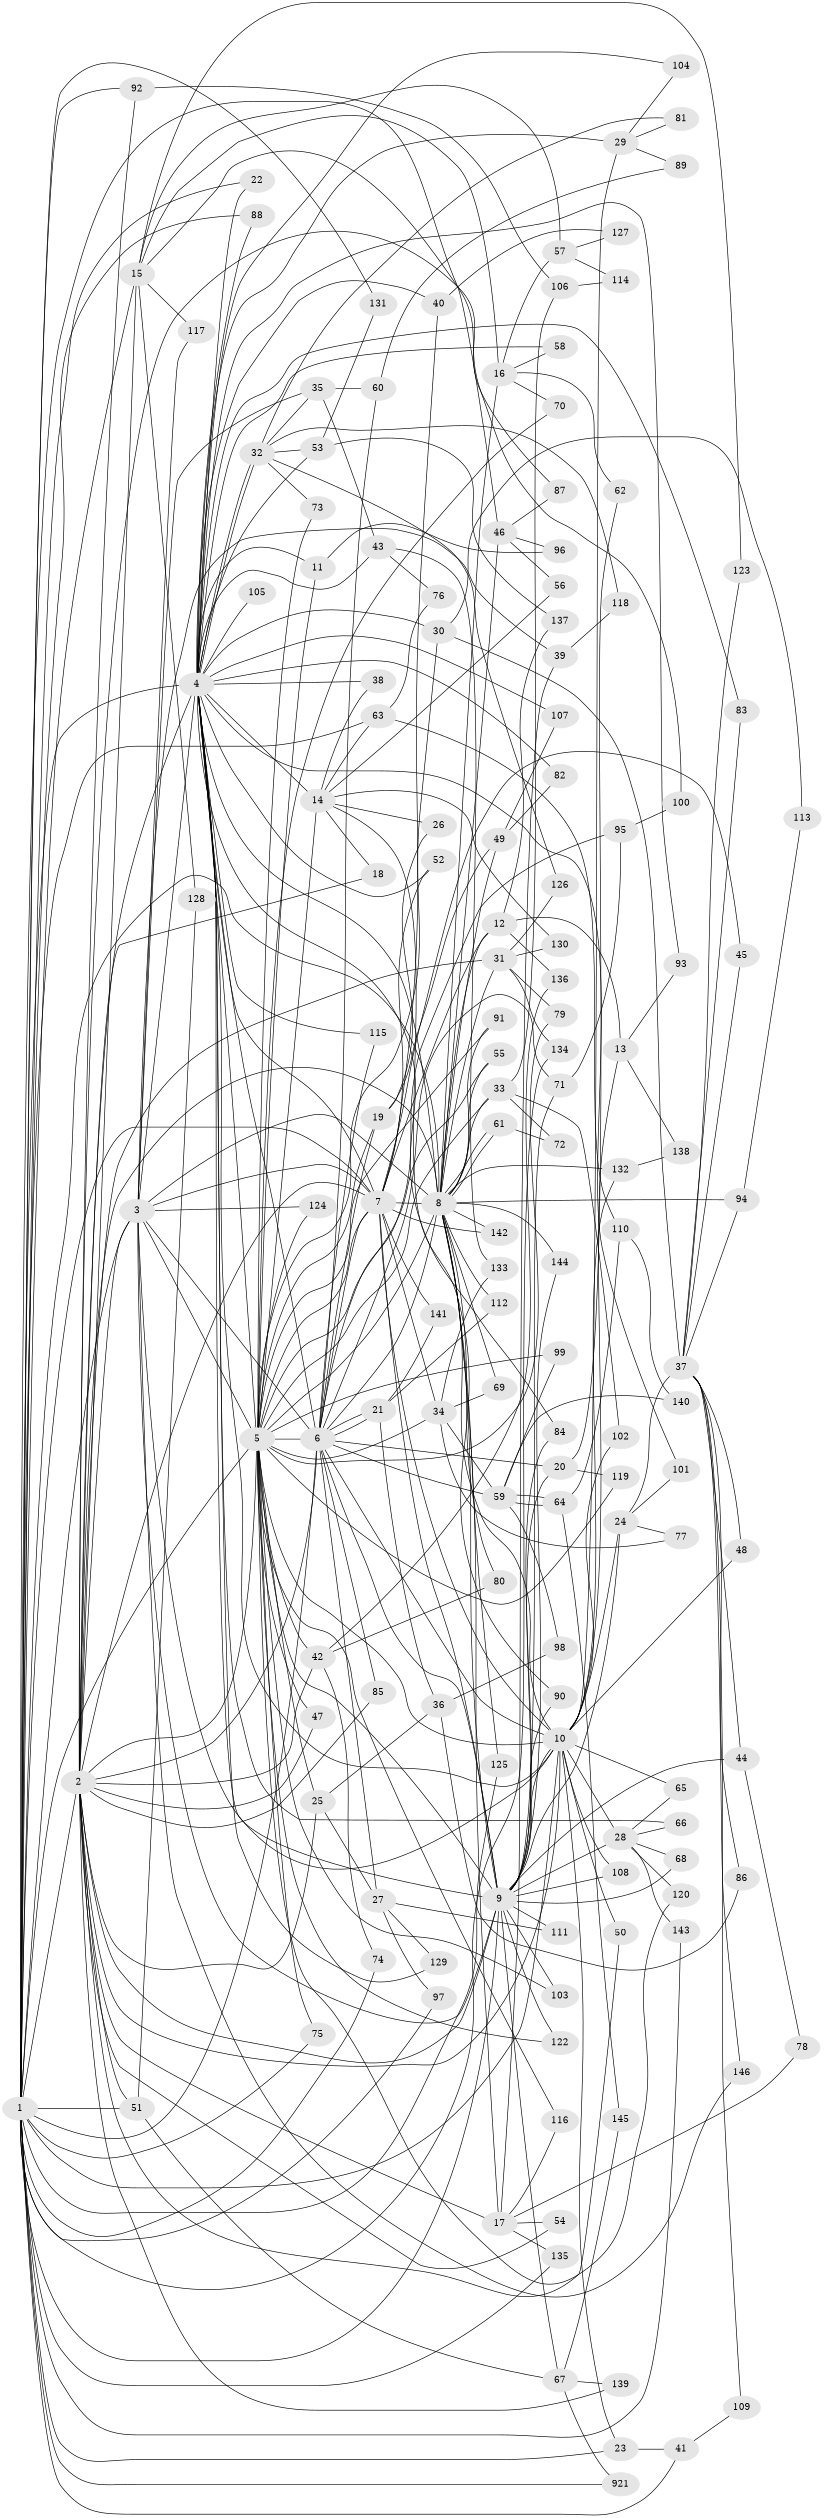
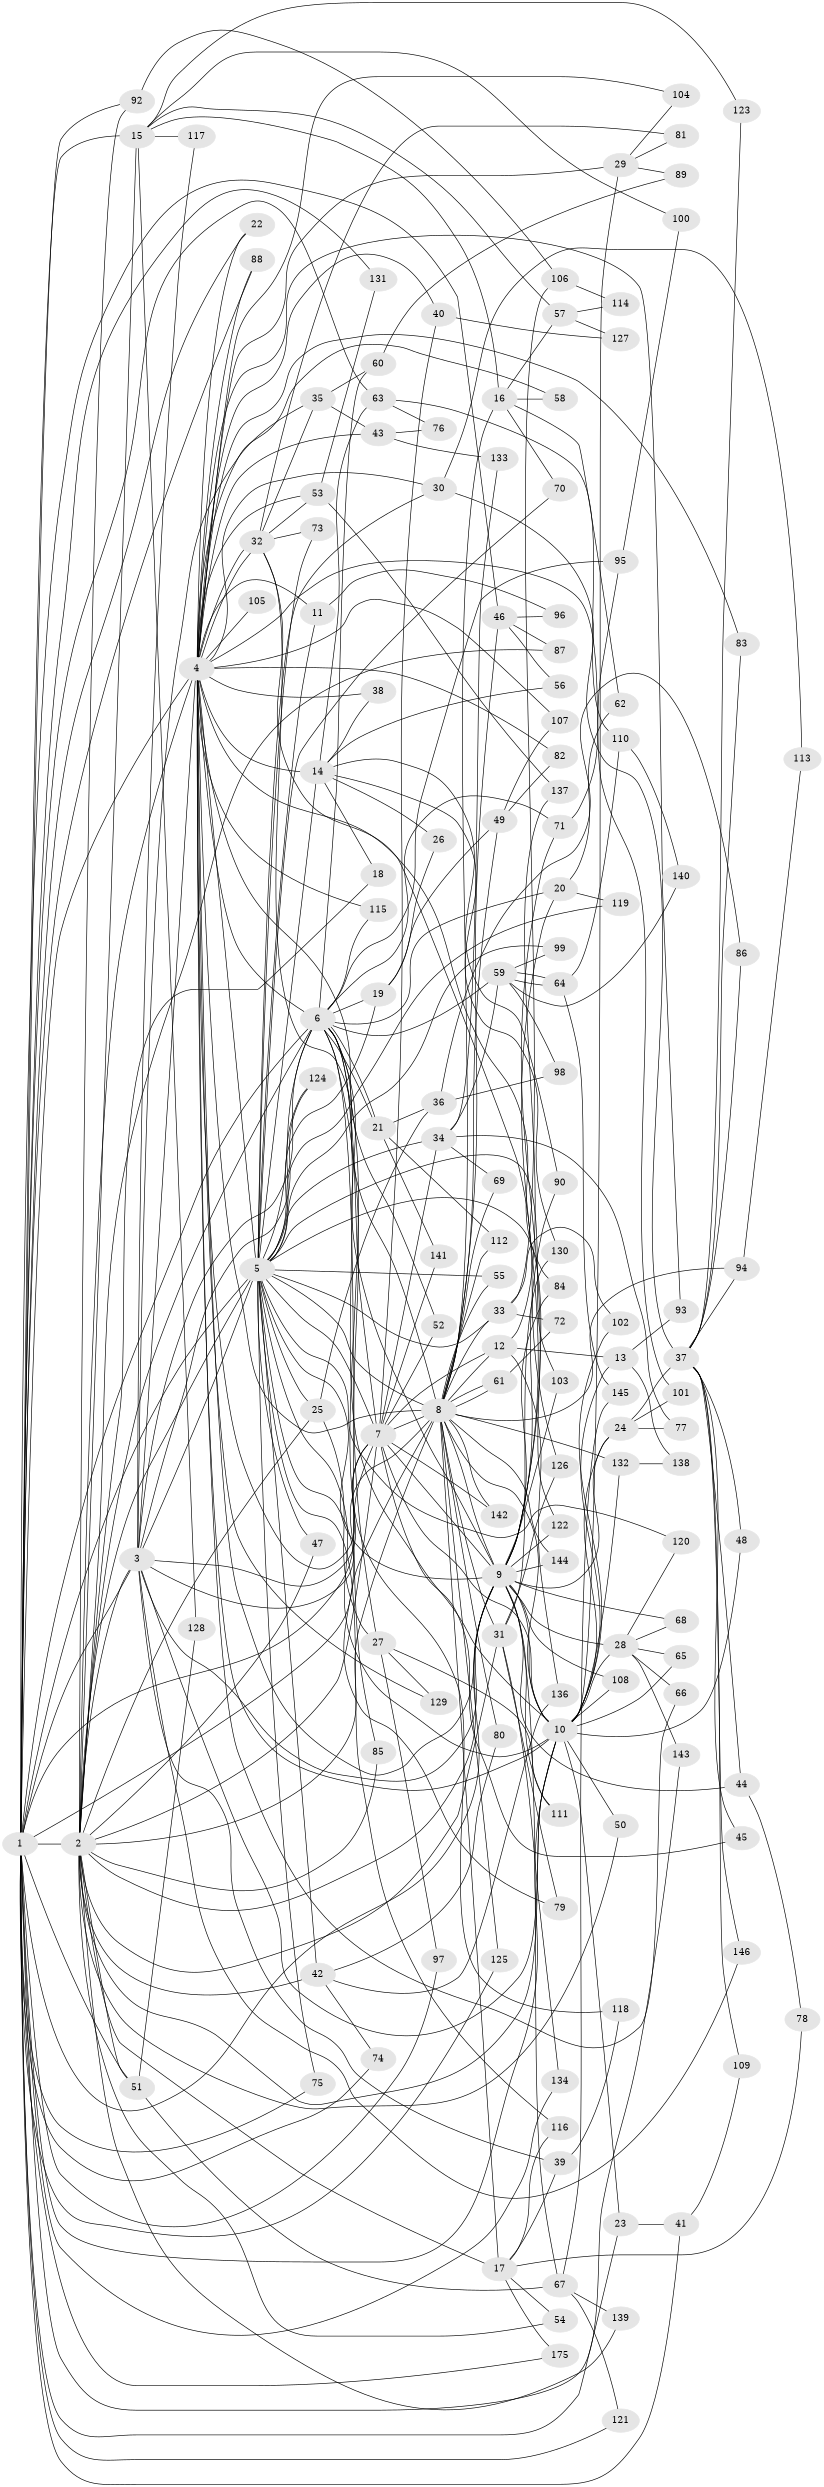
(500, 1019) -> none
(560, 2257) -> (560, 2356)
(621, 2484) -> (621, 2421)
